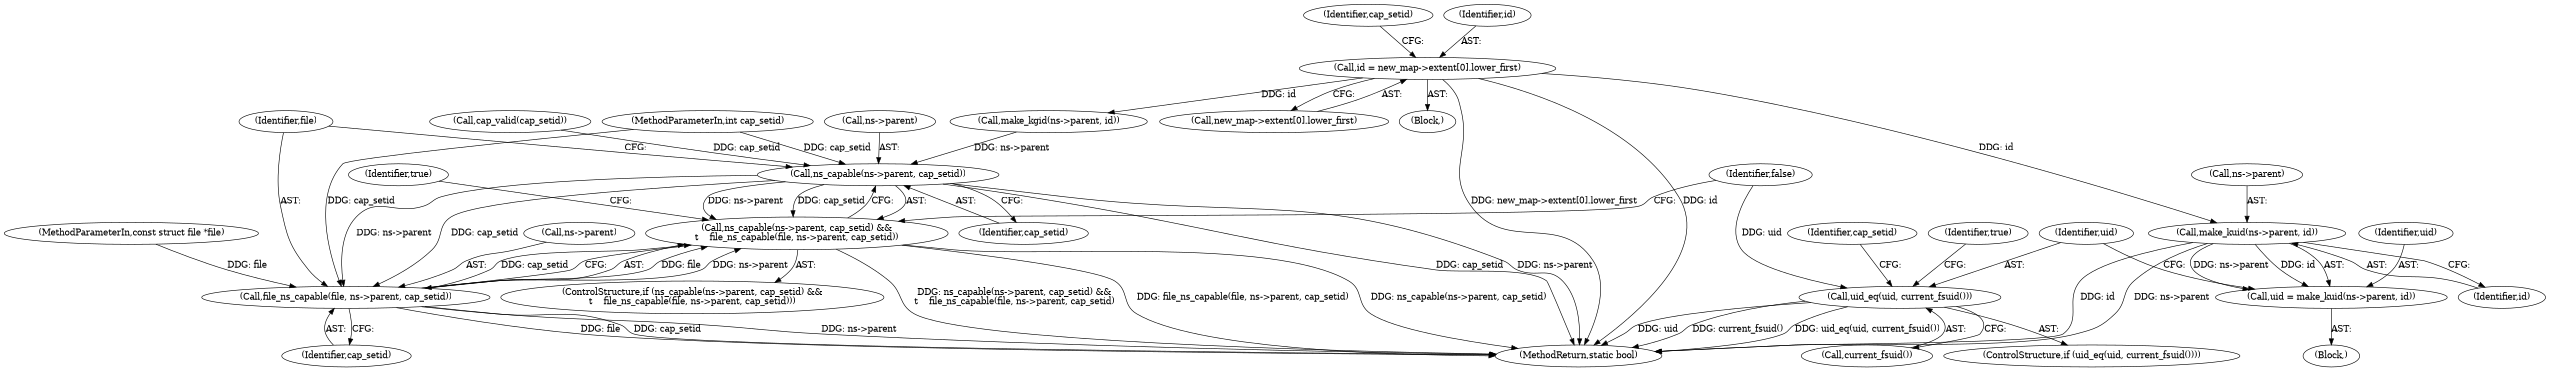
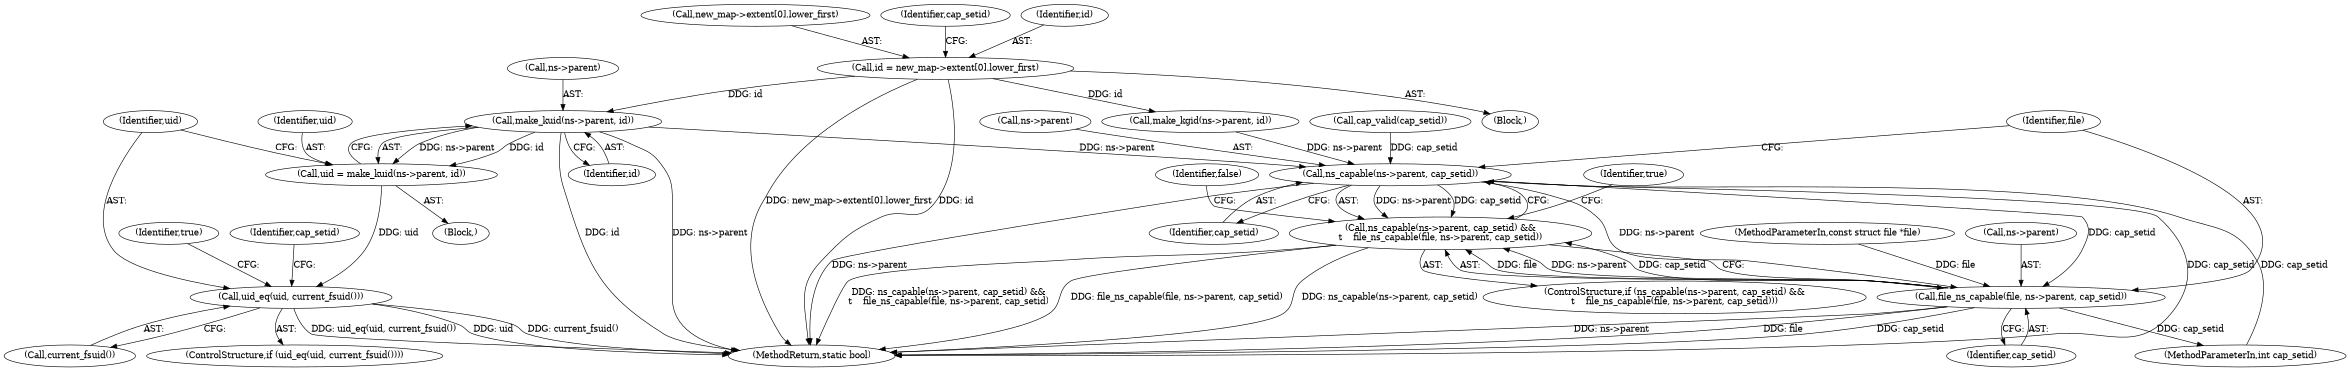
(1334, 90) -> none
none -> (395, 132)
none -> (974, 146)
(427, 151) -> (2128, 326)
(1757, 261) -> (368, 245)
